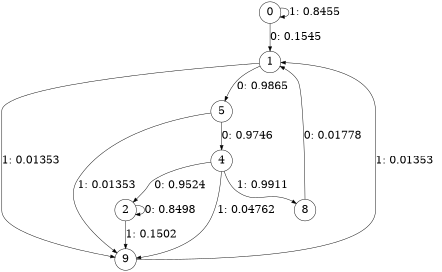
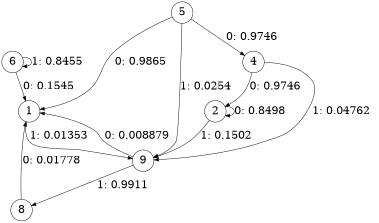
(270, 13) -> (13, 62)
(240, 78) -> (106, 62)
(408, 161) -> (140, 136)
(110, 185) -> (210, 87)
(185, 185) -> (280, 87)
(252, 197) -> (84, 185)
